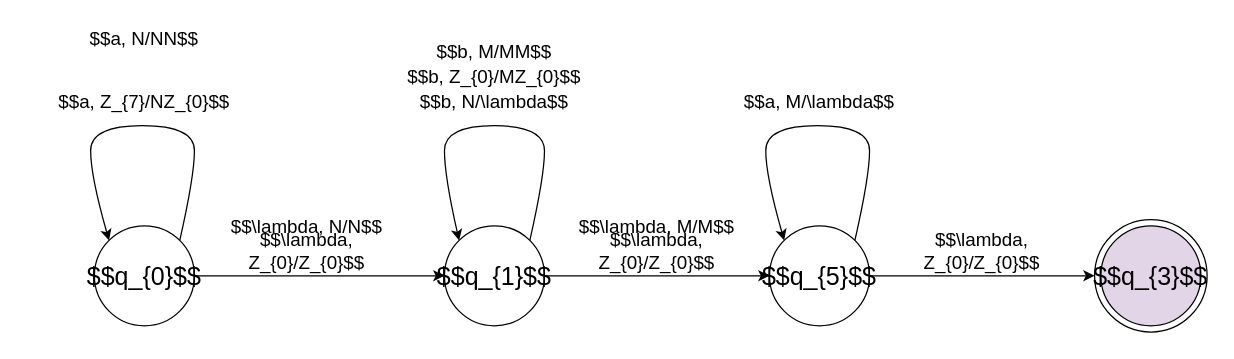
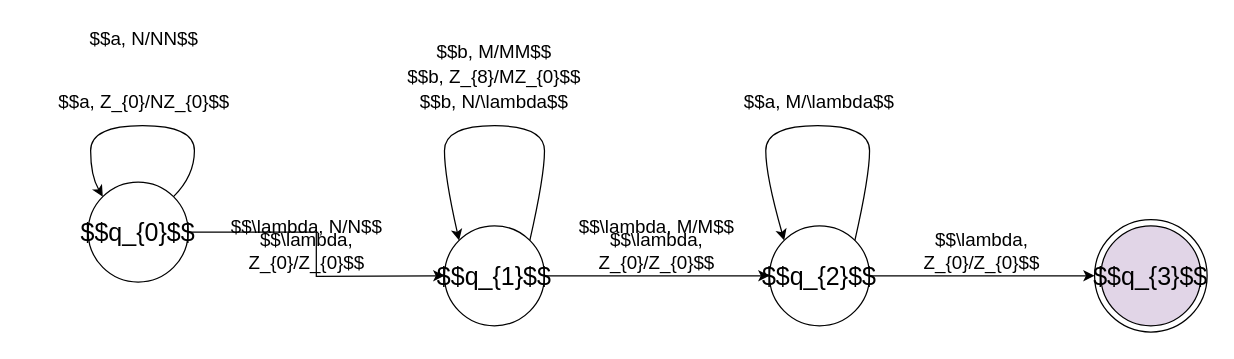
(494, 76) -> (494, 76)
(144, 101) -> (144, 101)
(144, 276) -> (138, 232)
(819, 276) -> (819, 276)
